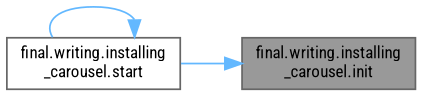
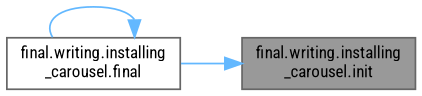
(94, 64) -> (94, 64)
